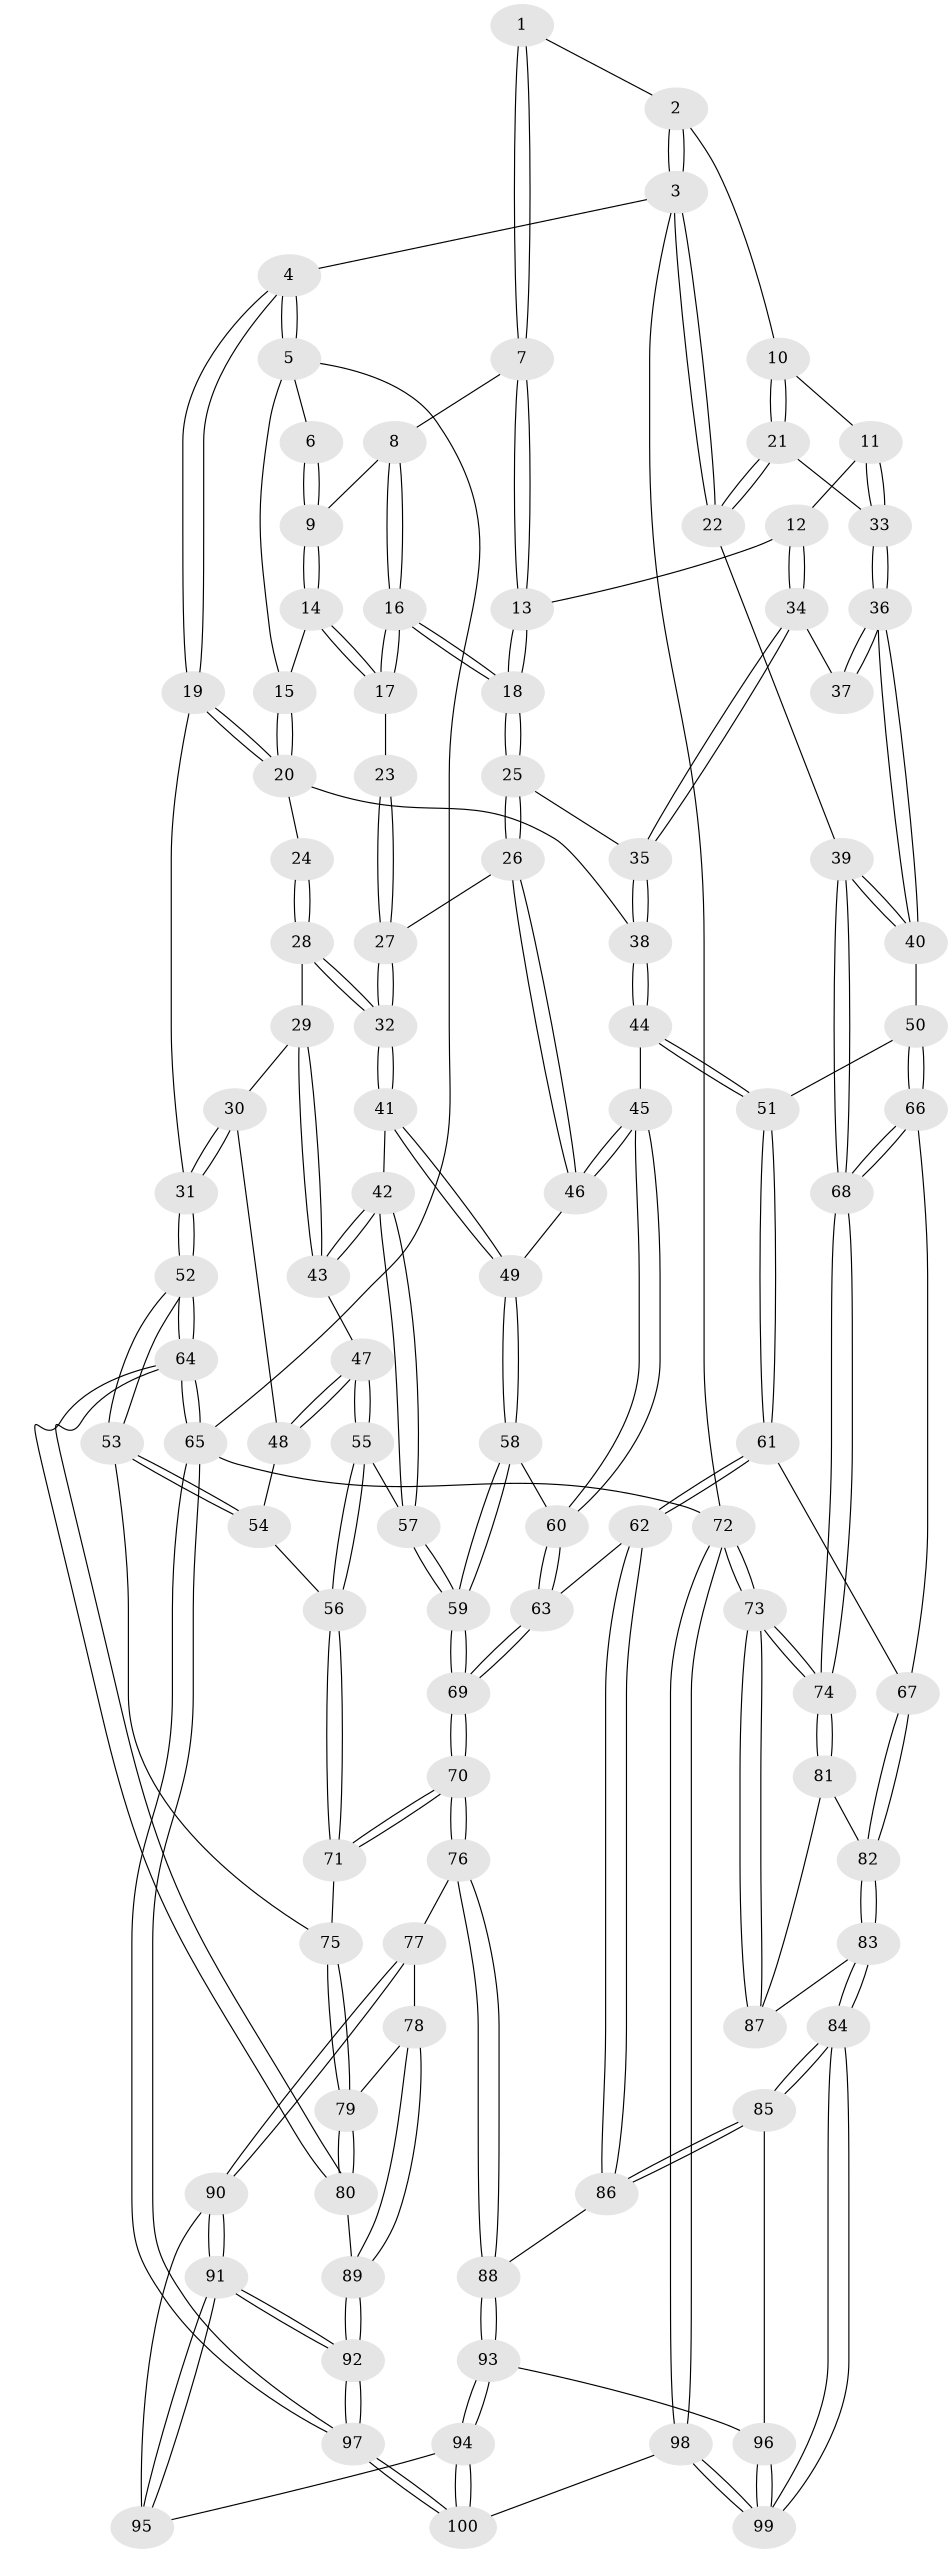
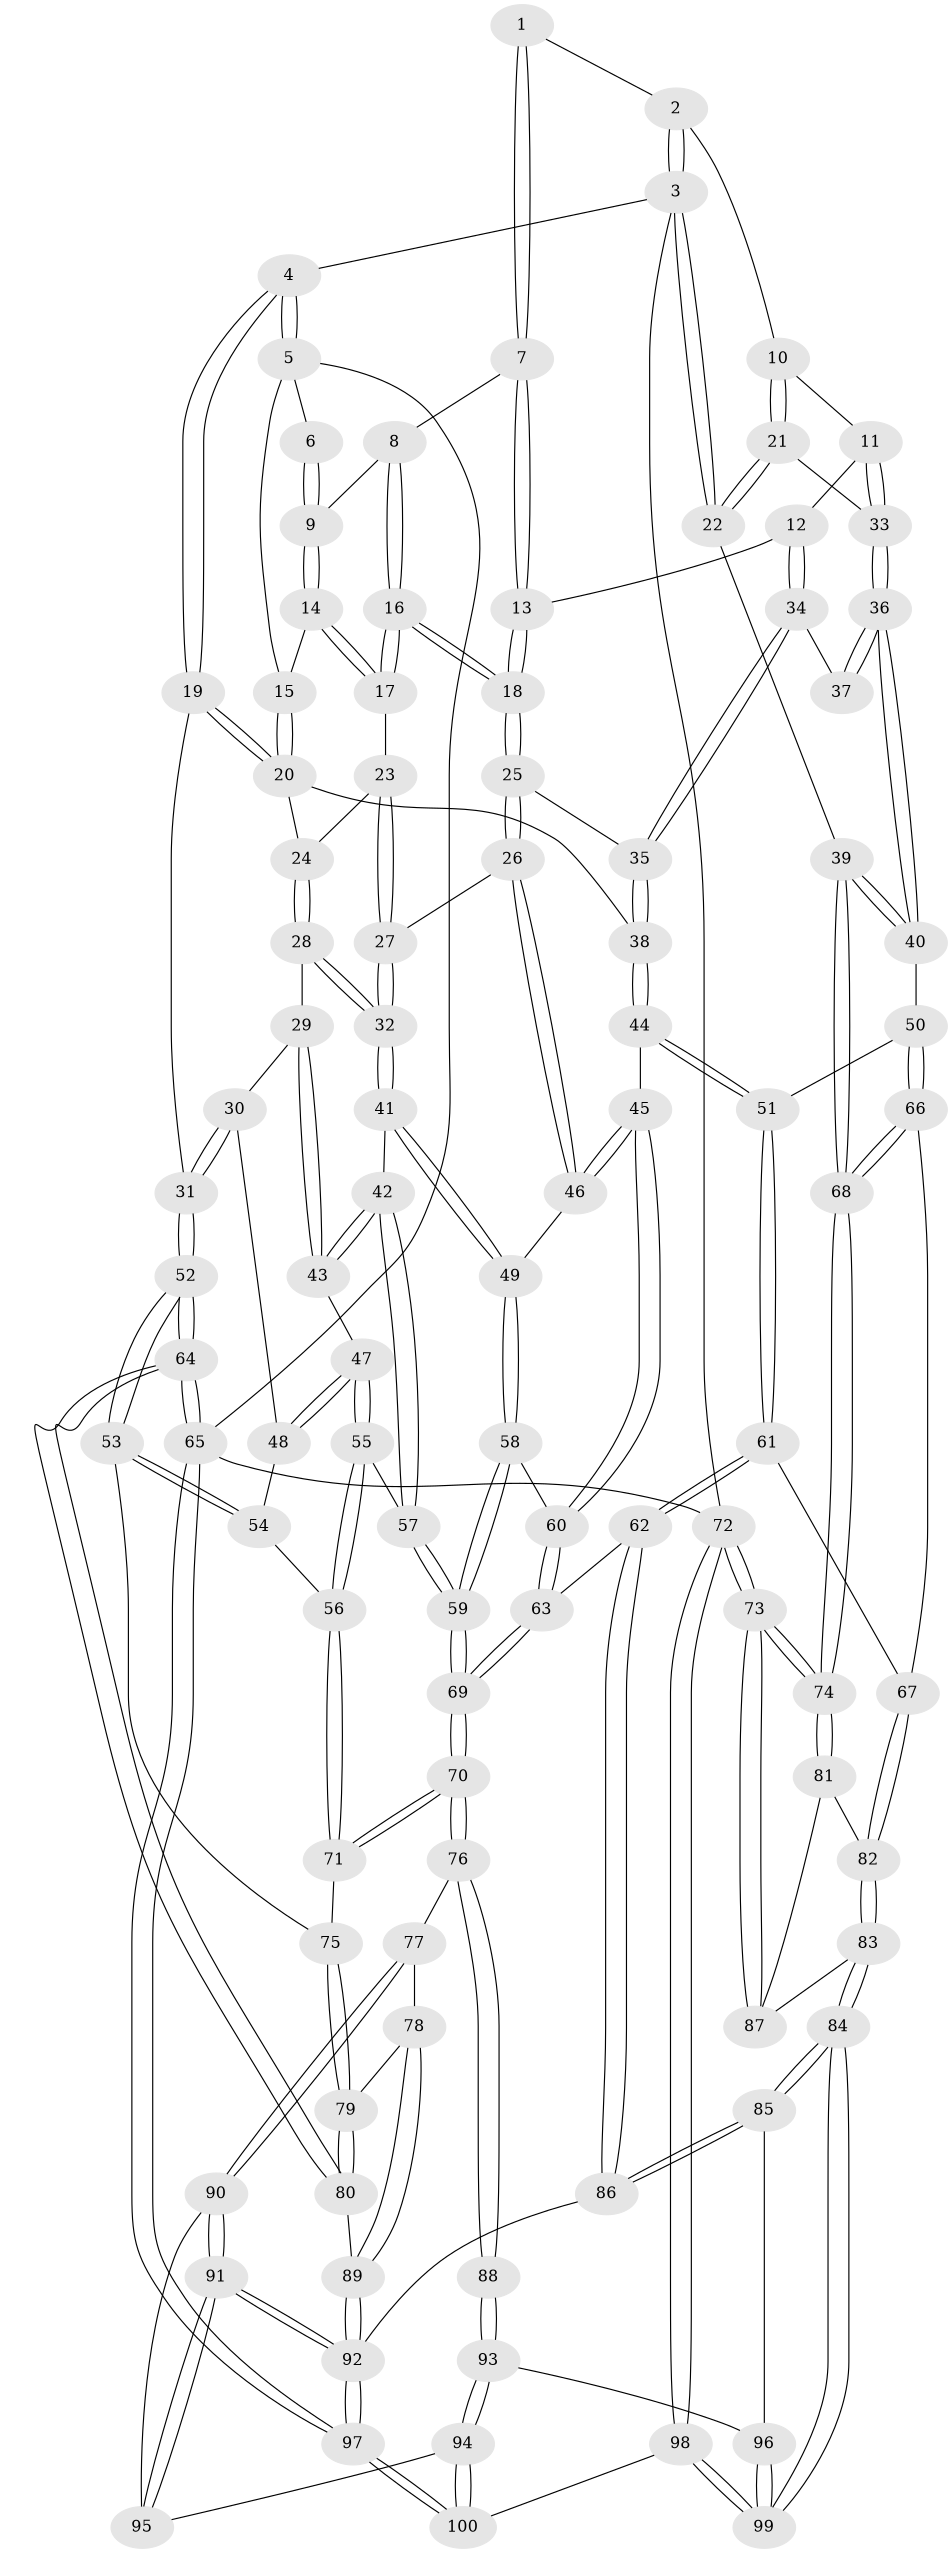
none -> (344, 818)
(548, 2236) -> (457, 2250)
